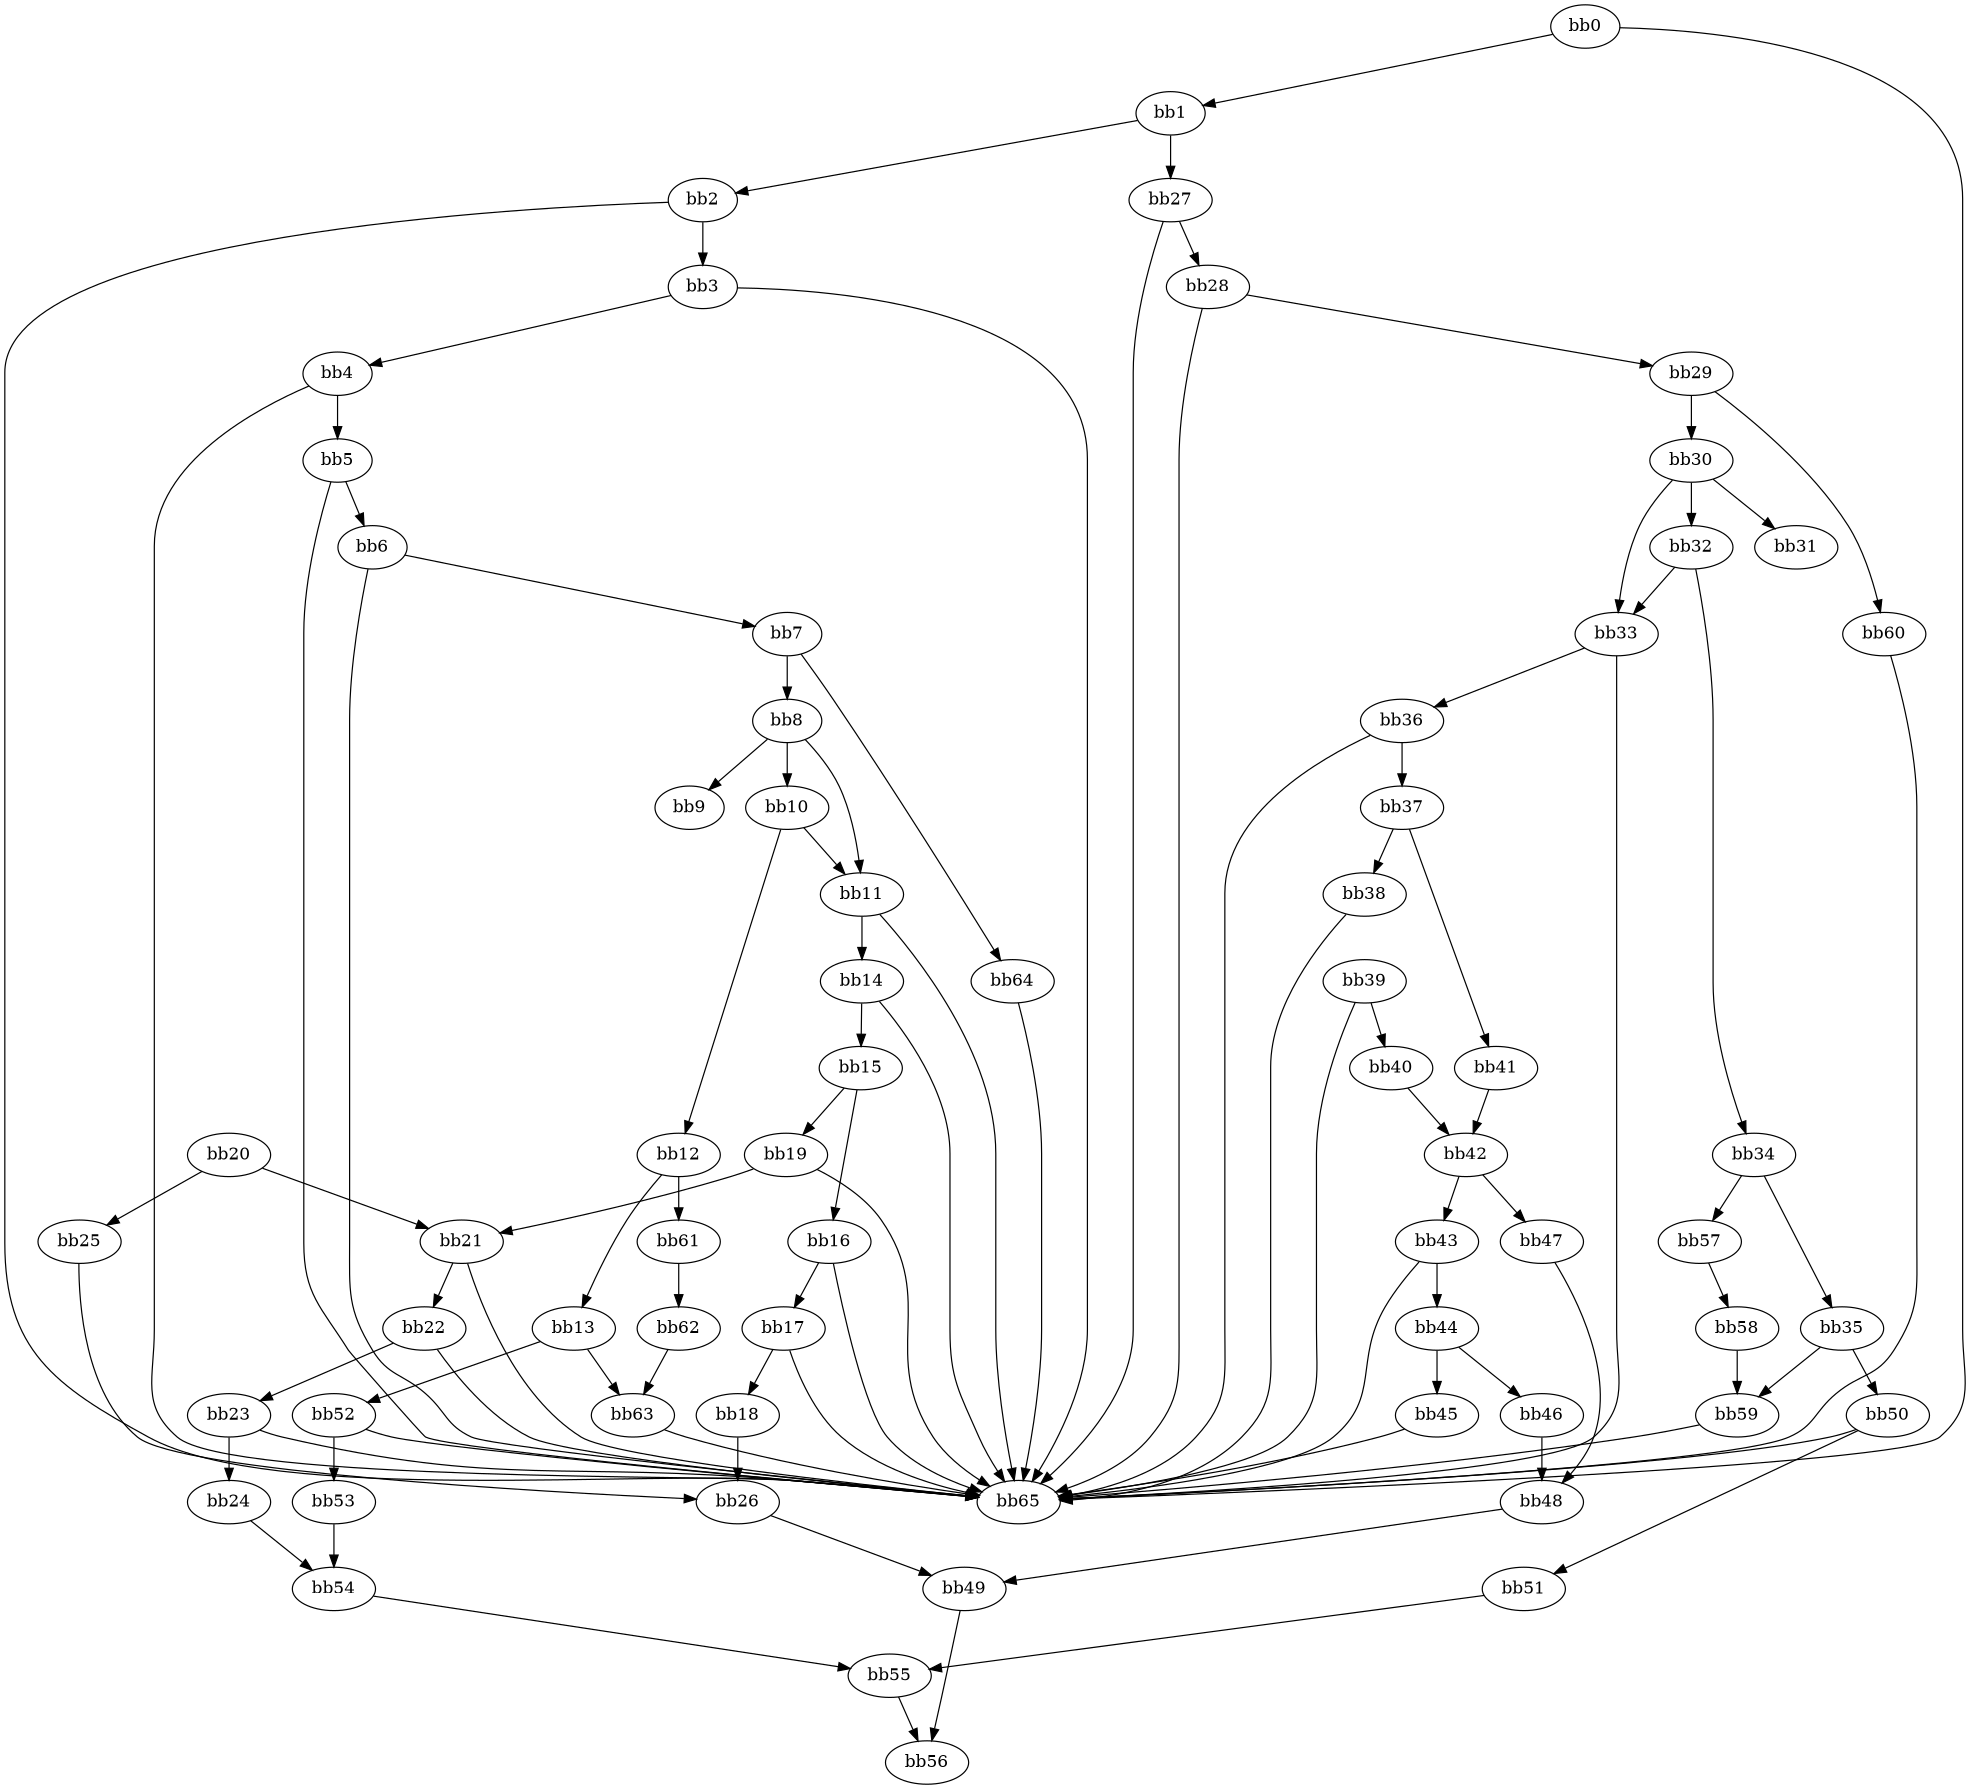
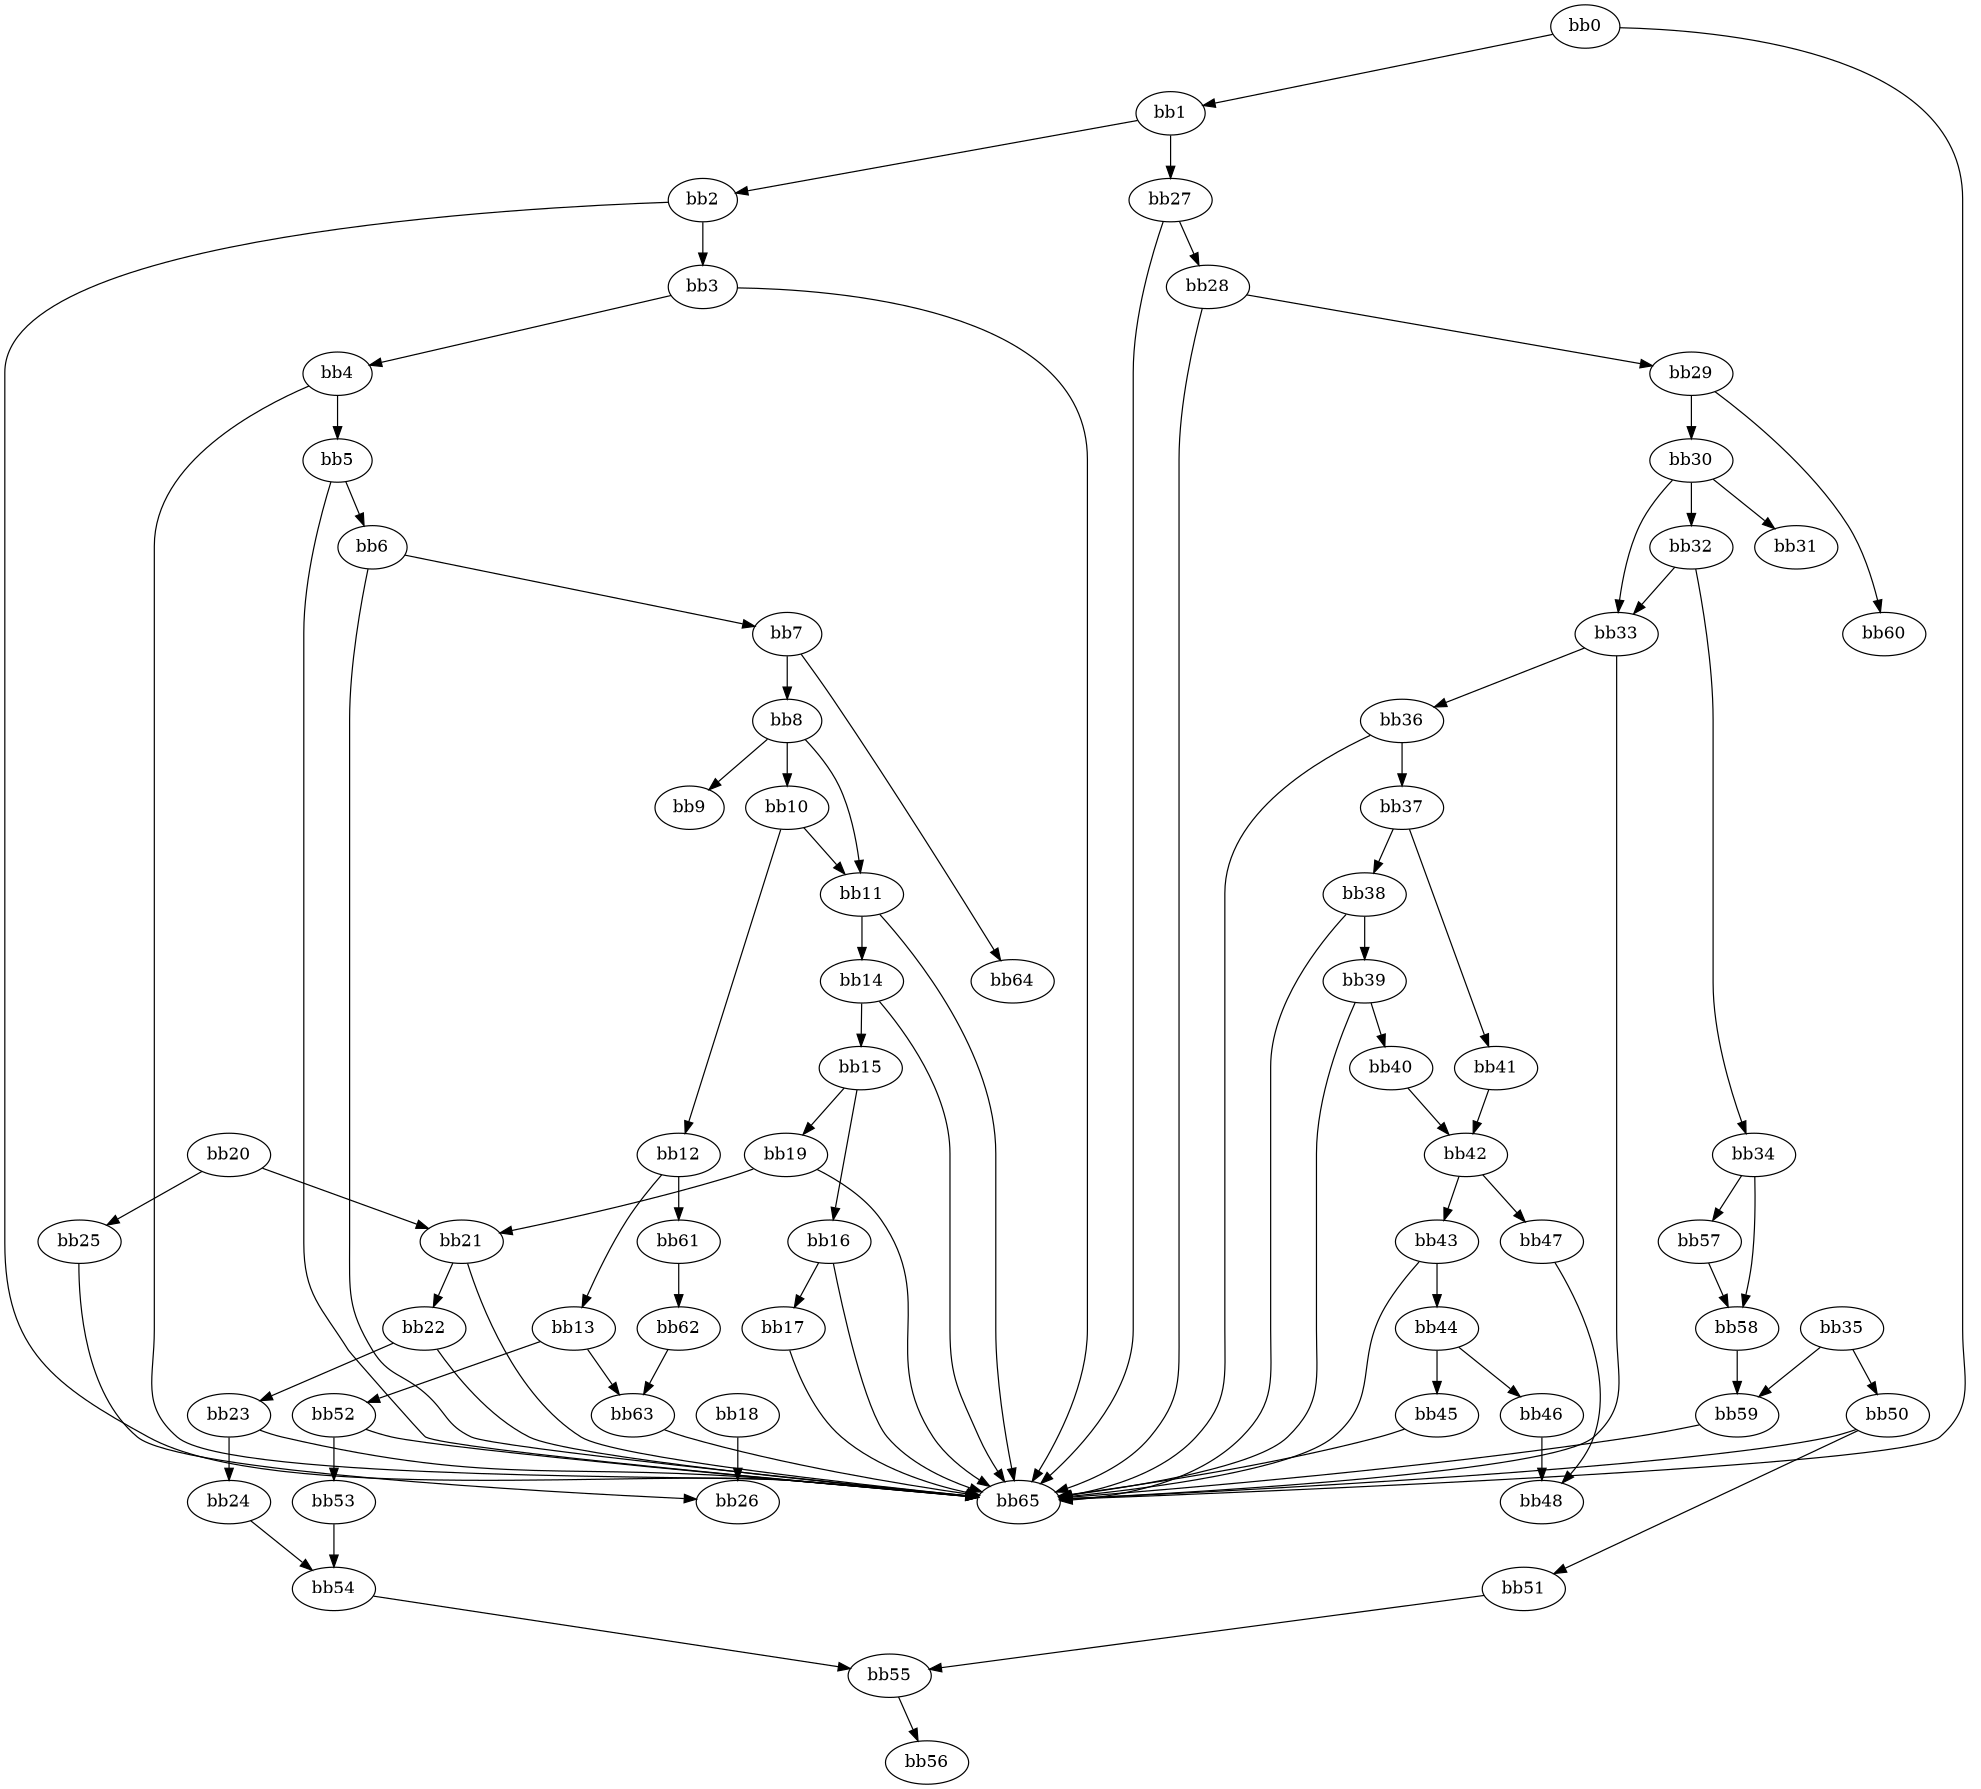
none -> (1365, 932)
(1042, 1235) -> none
(1795, 1236) -> (1754, 1236)
(764, 1367) -> none
(1833, 1397) -> none
(964, 1589) -> none
